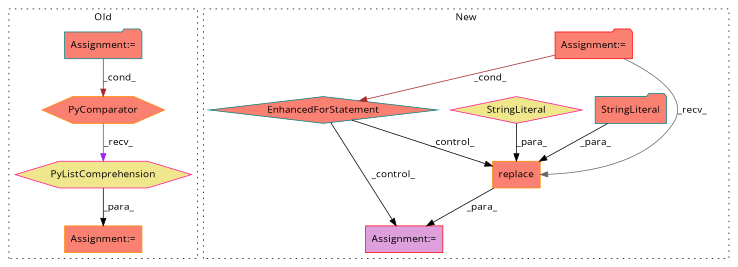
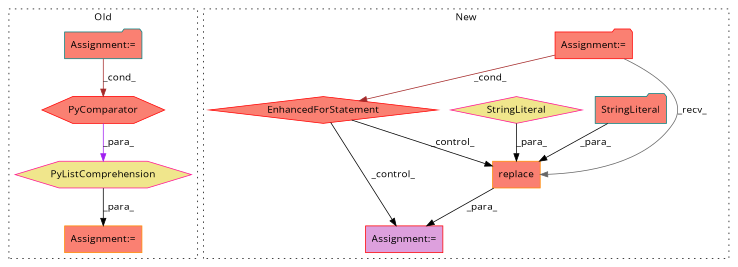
(103, 110) -> (103, 110)
(323, 110) -> (323, 110)
(119, 142) -> (119, 142)
